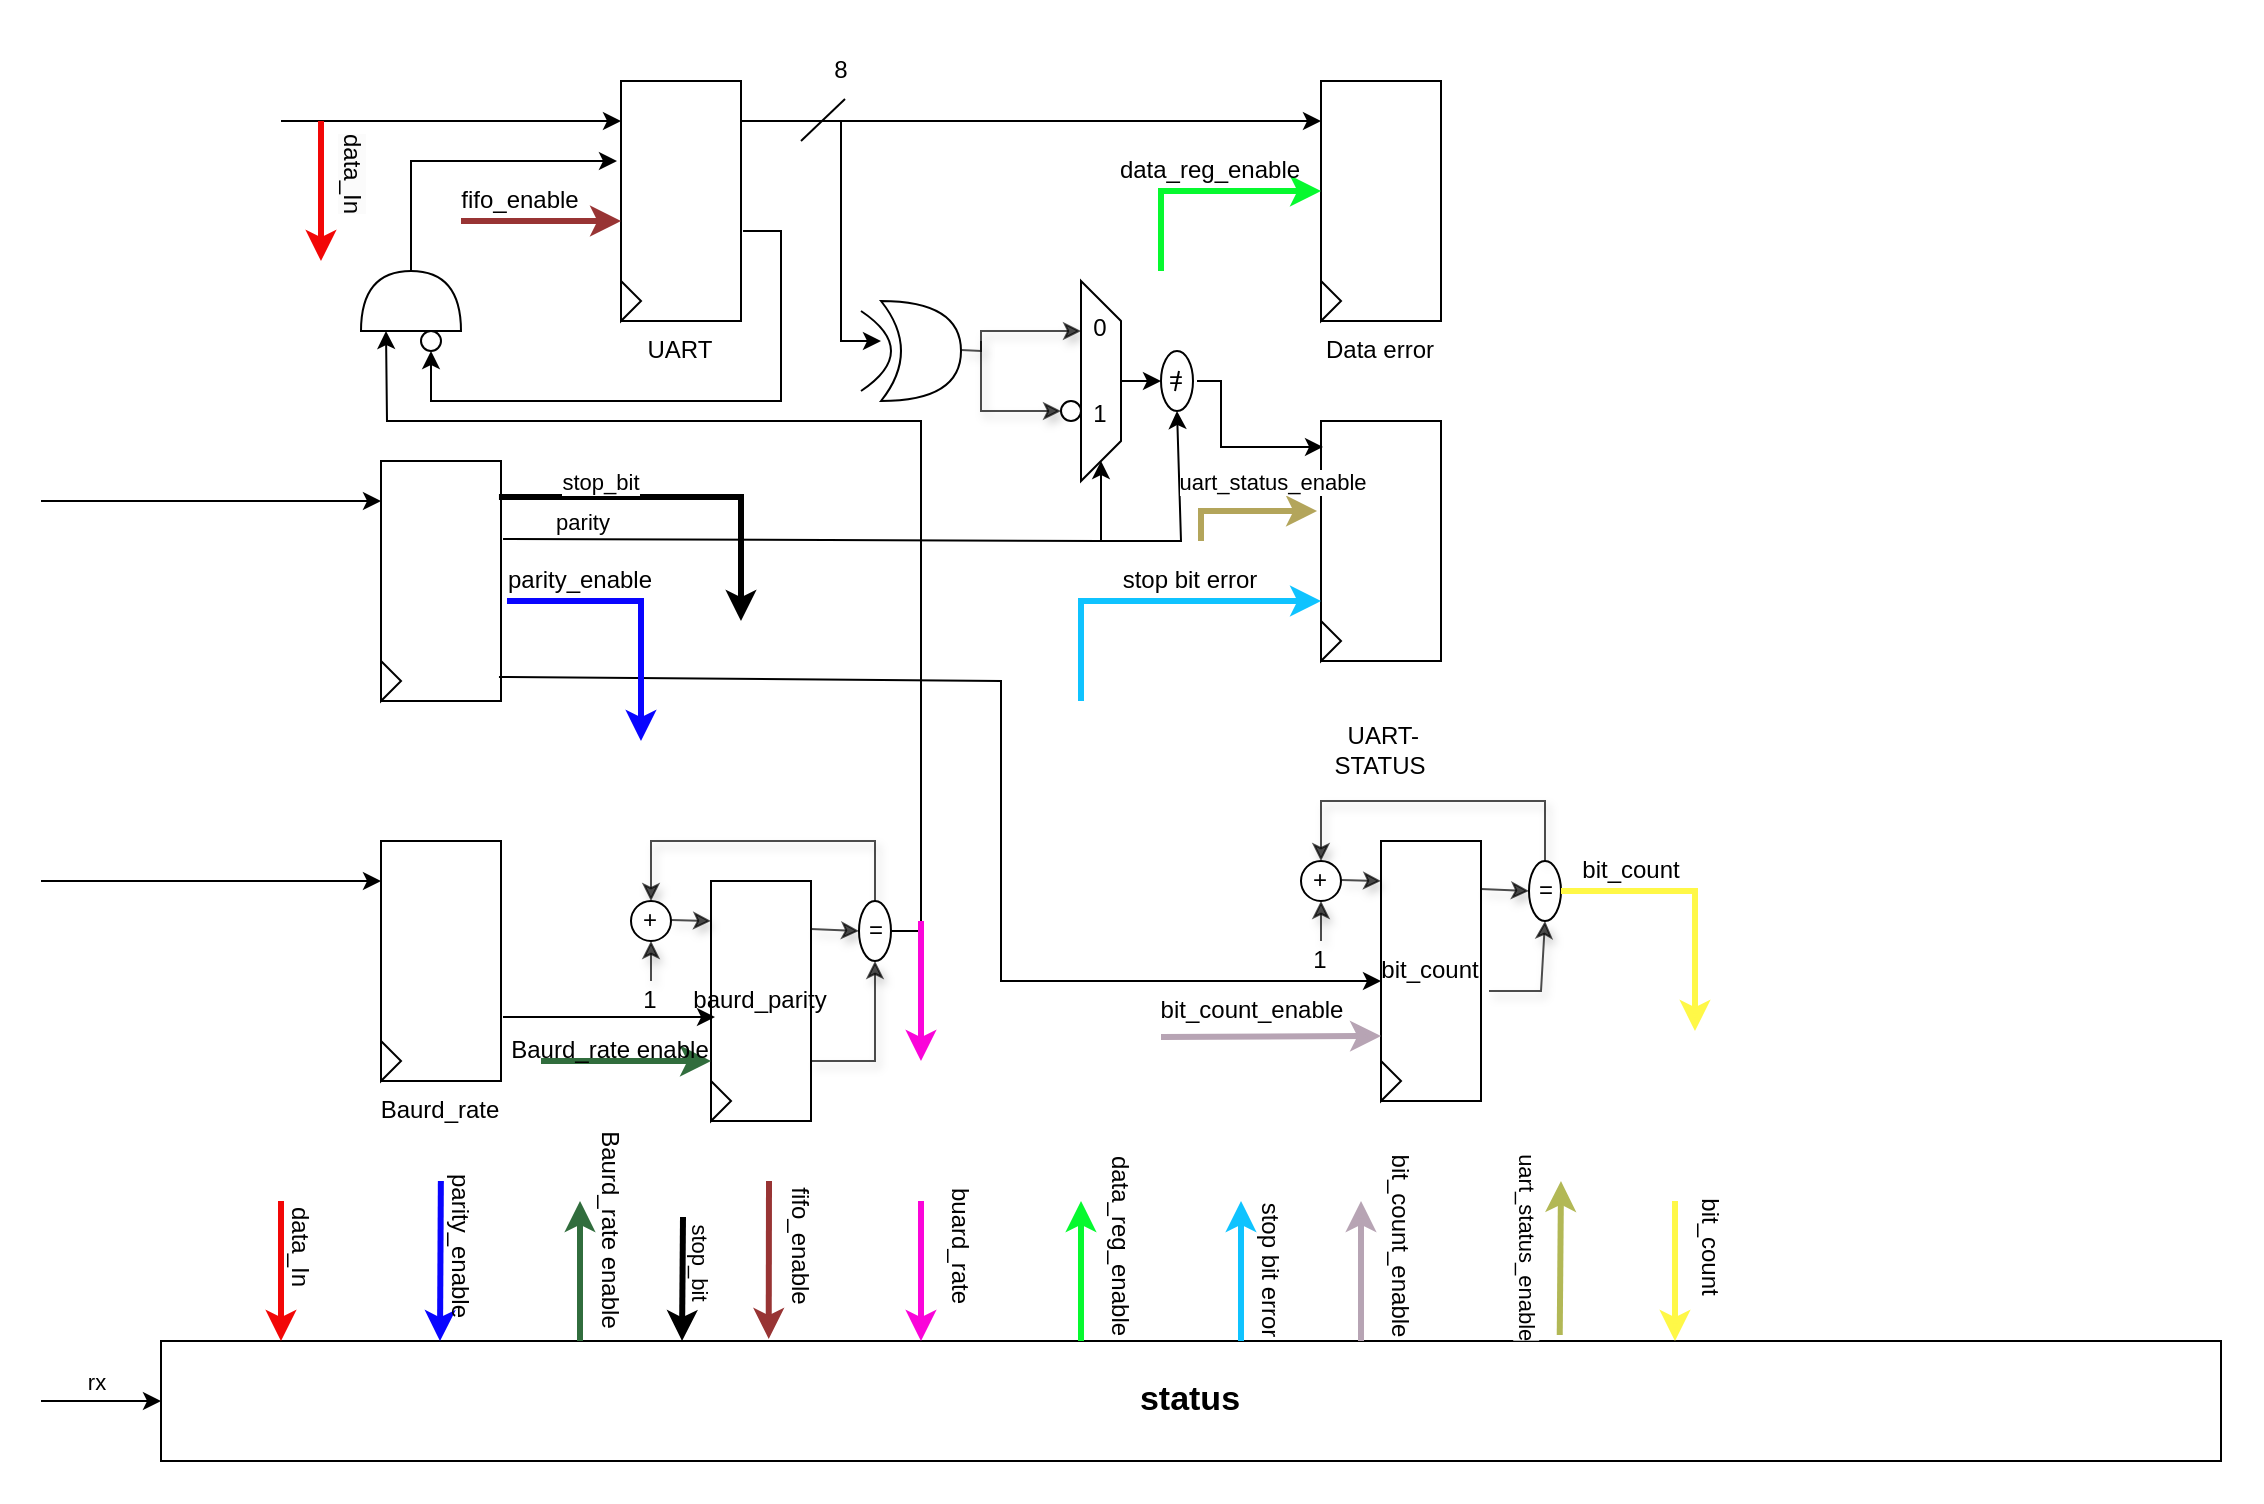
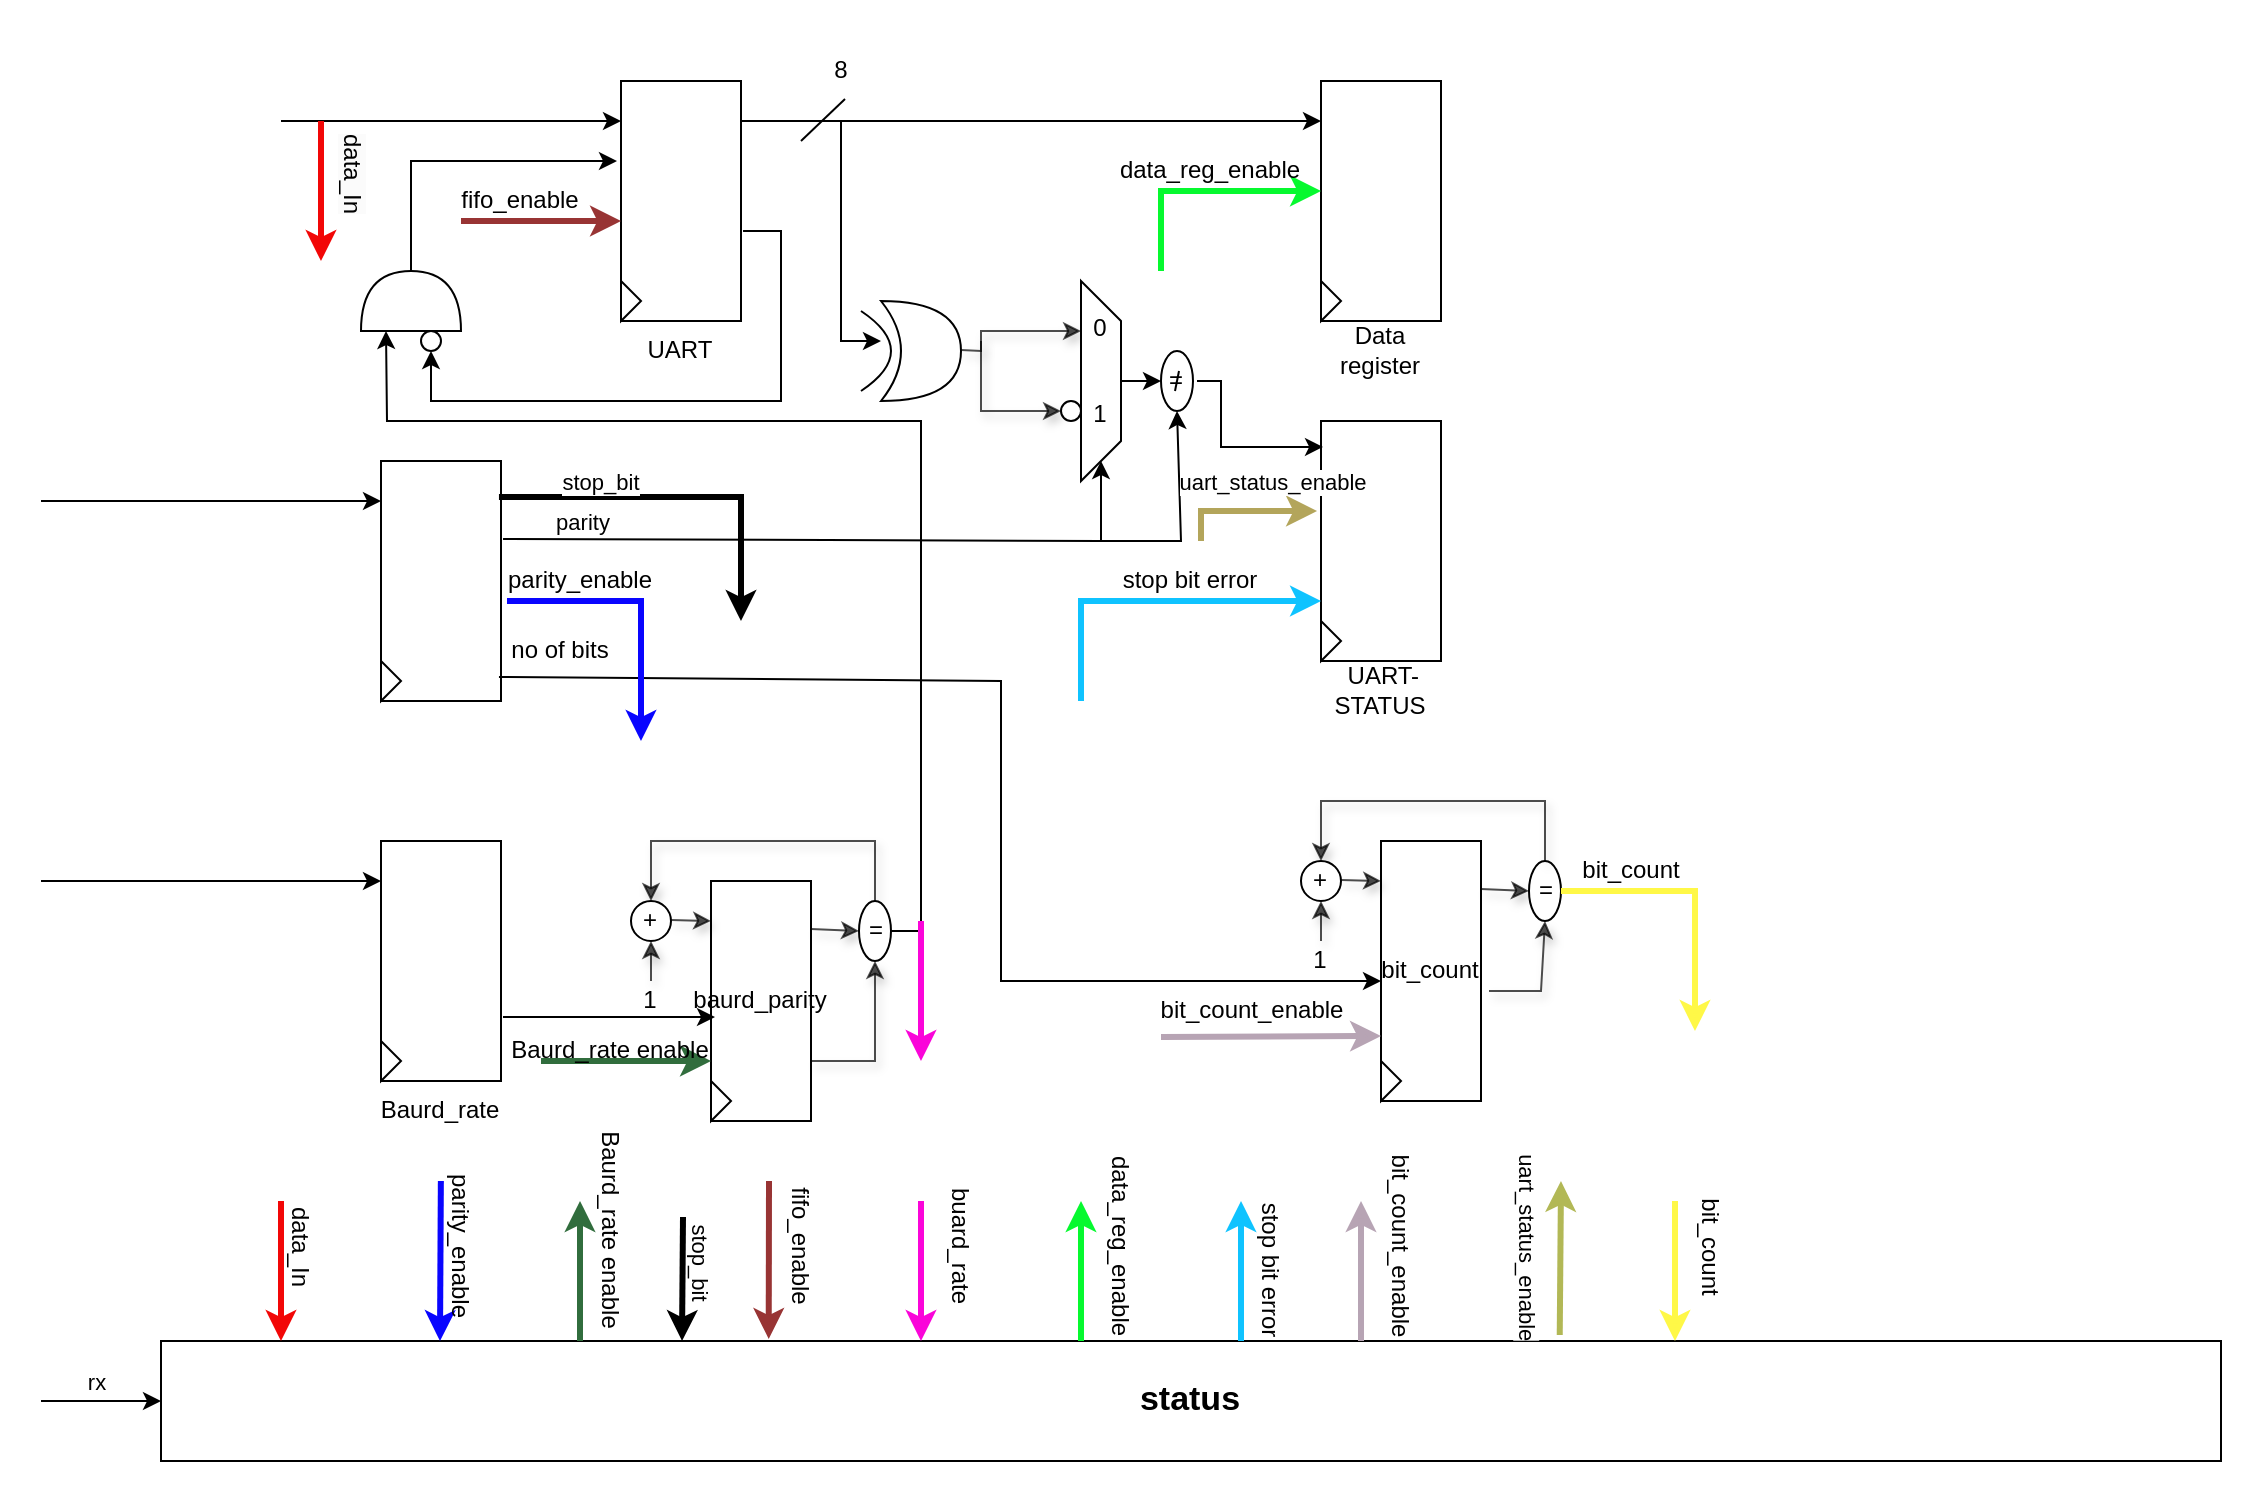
(1381, 351) -> (1381, 351)
none -> (561, 651)
(1381, 751) -> (1381, 691)
